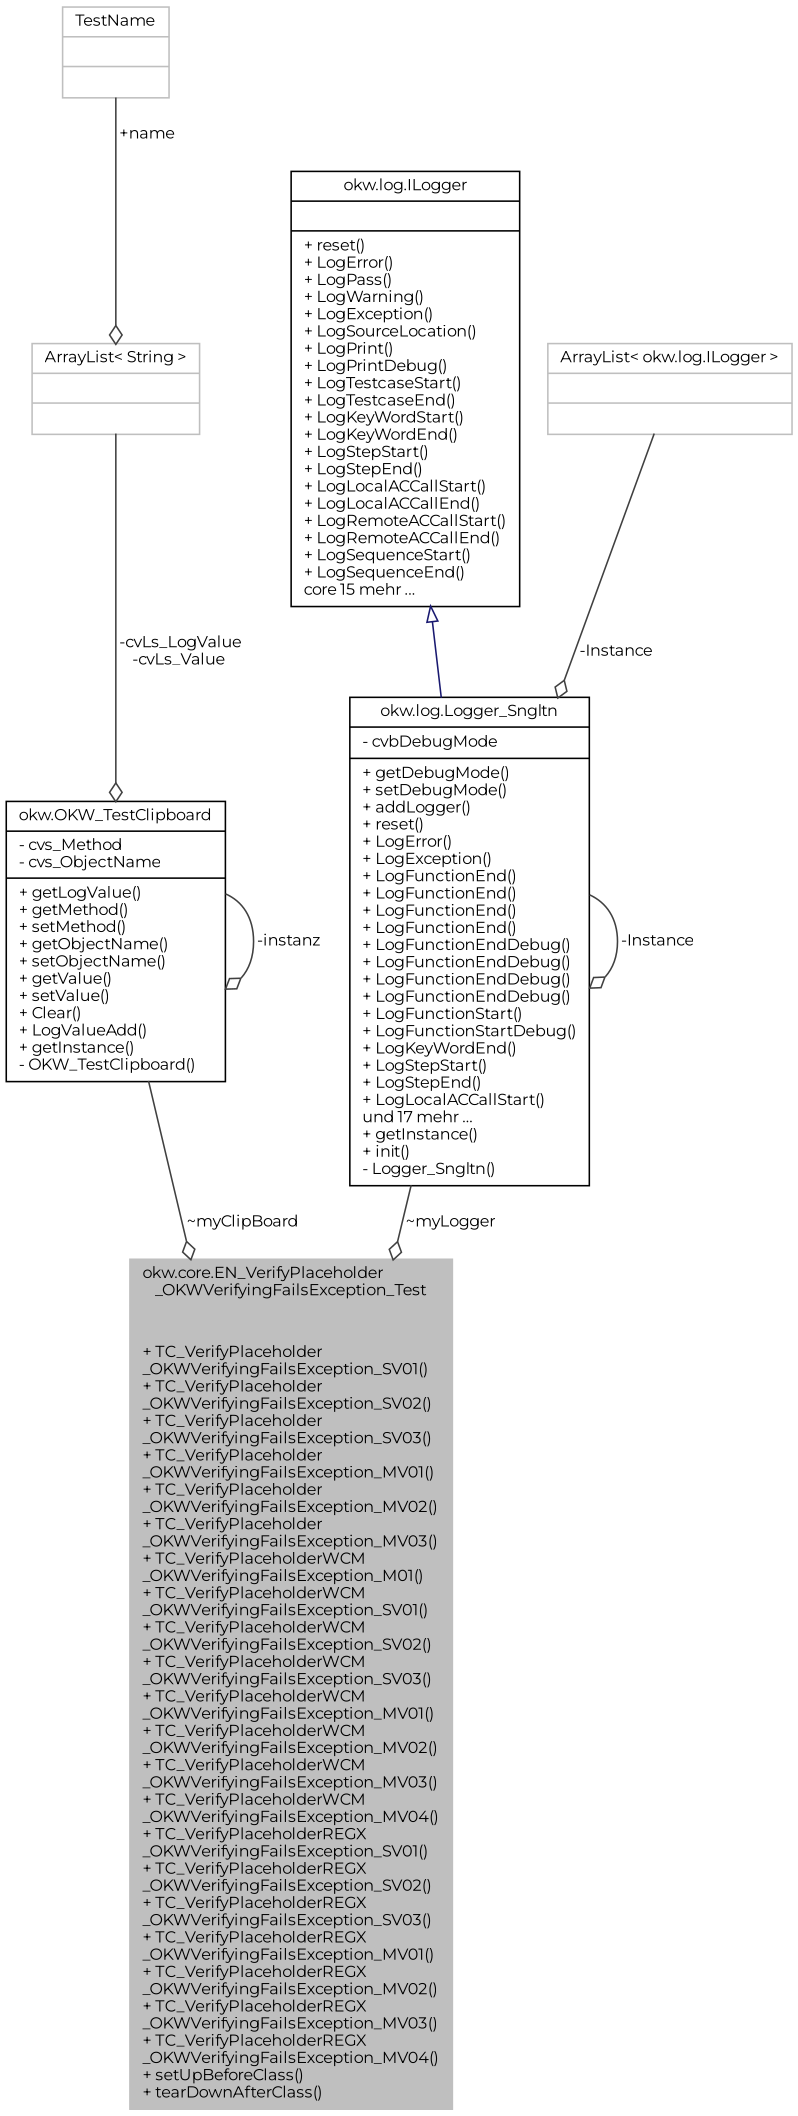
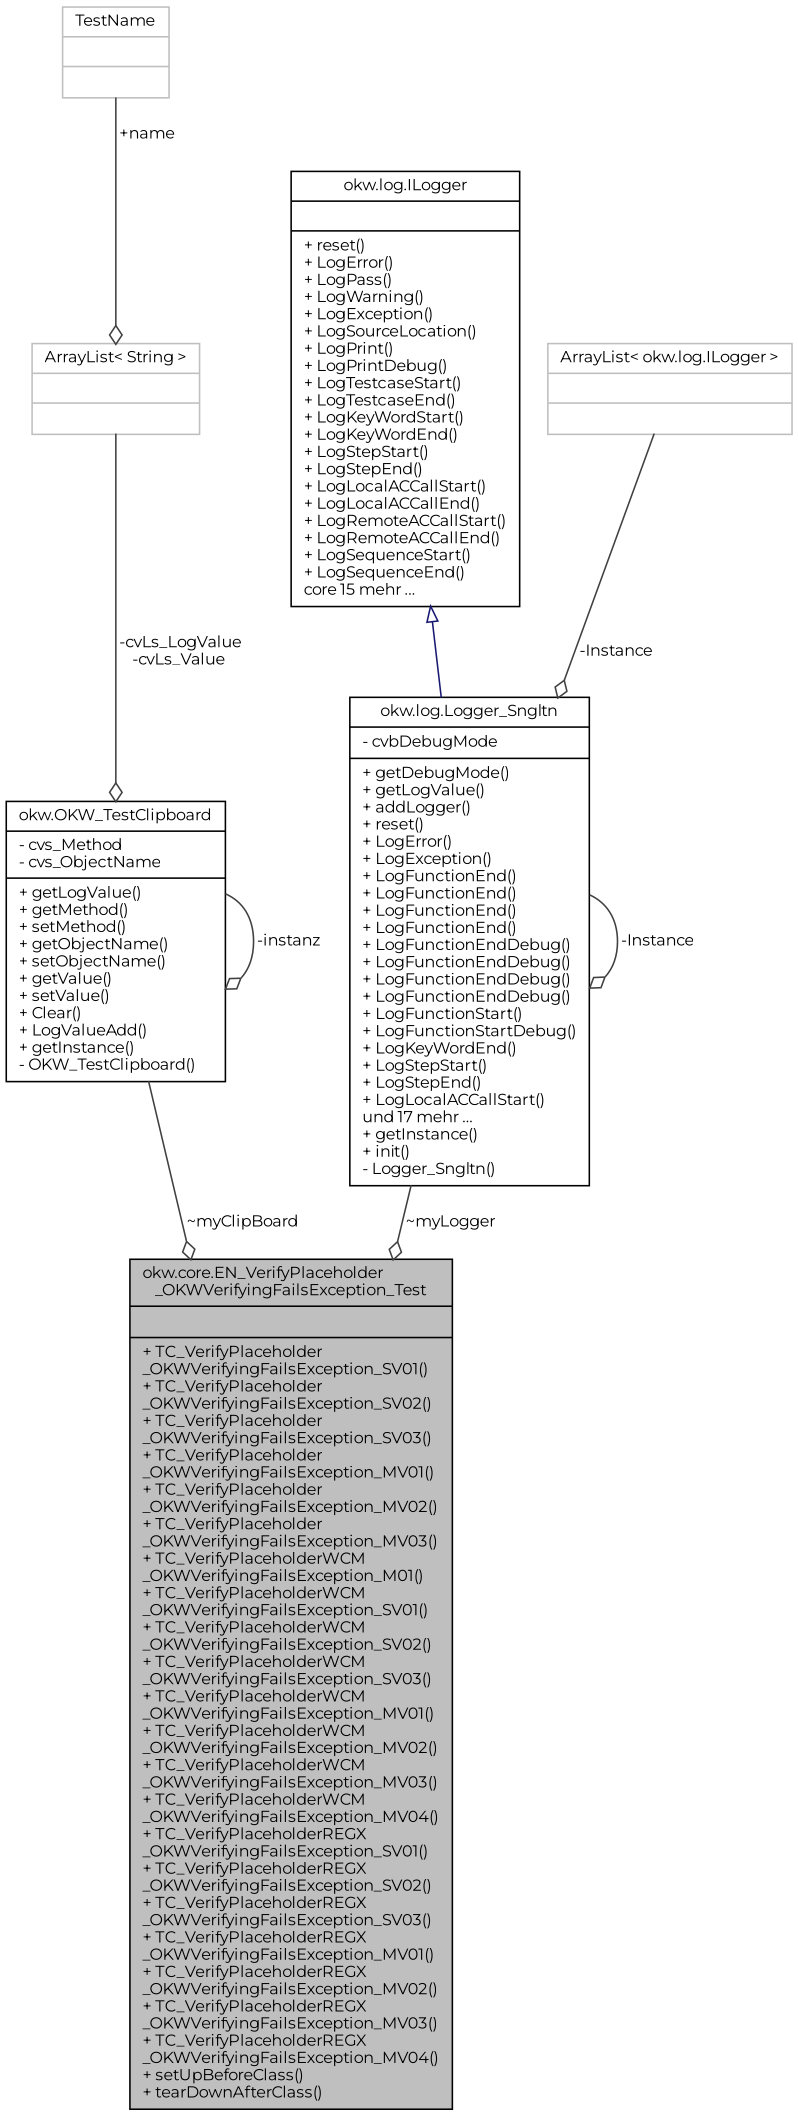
(435, 790) -> (424, 790)
(291, 1684) -> (291, 1684)
